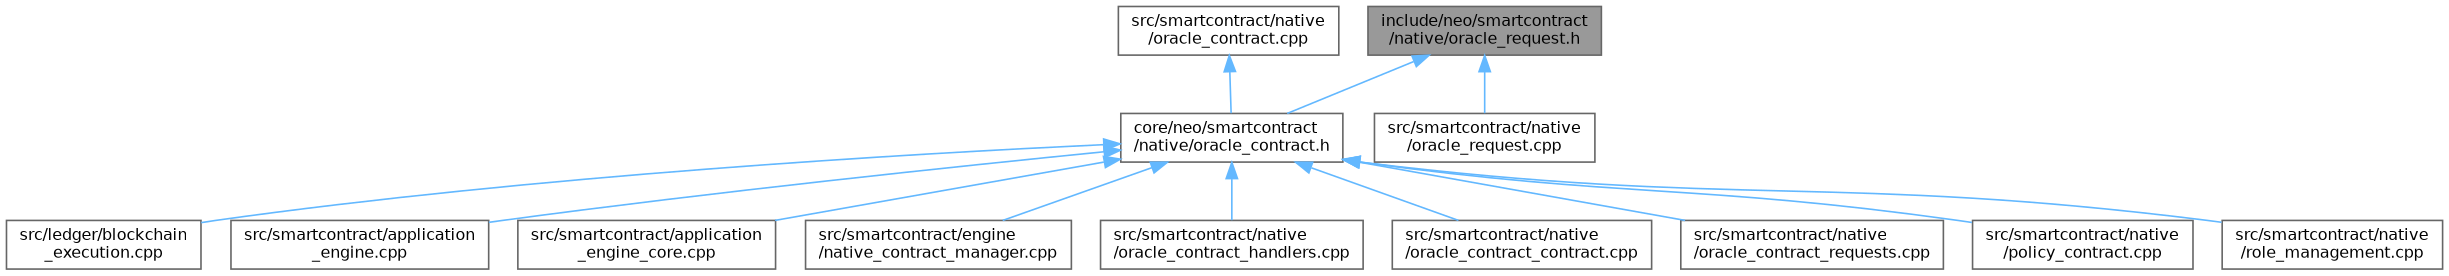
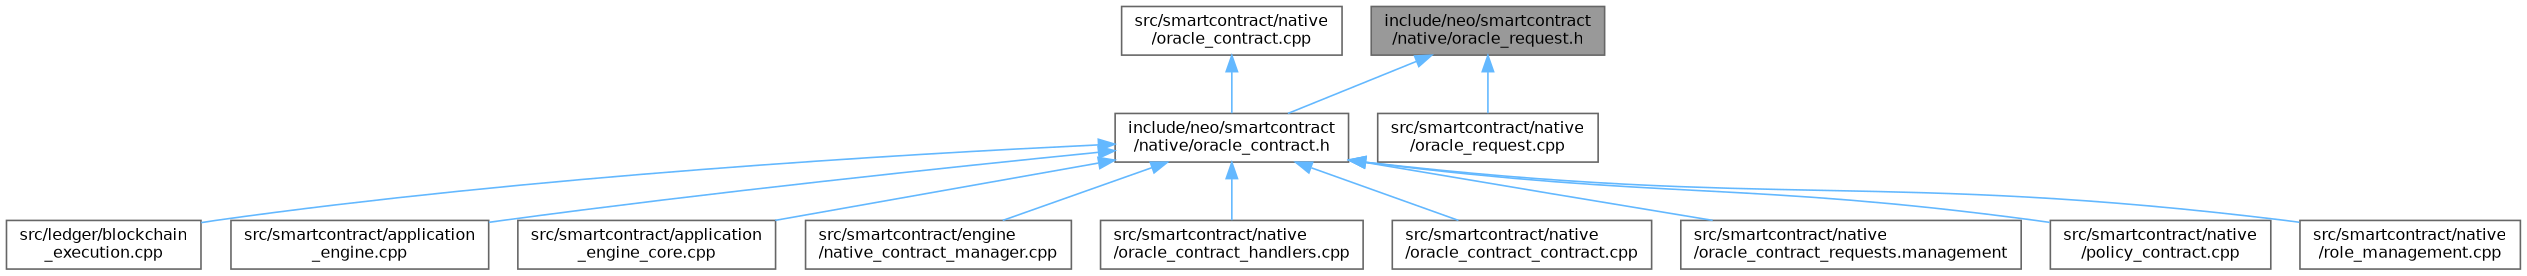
(1232, 138) -> (1232, 138)
(1812, 245) -> (1851, 245)
